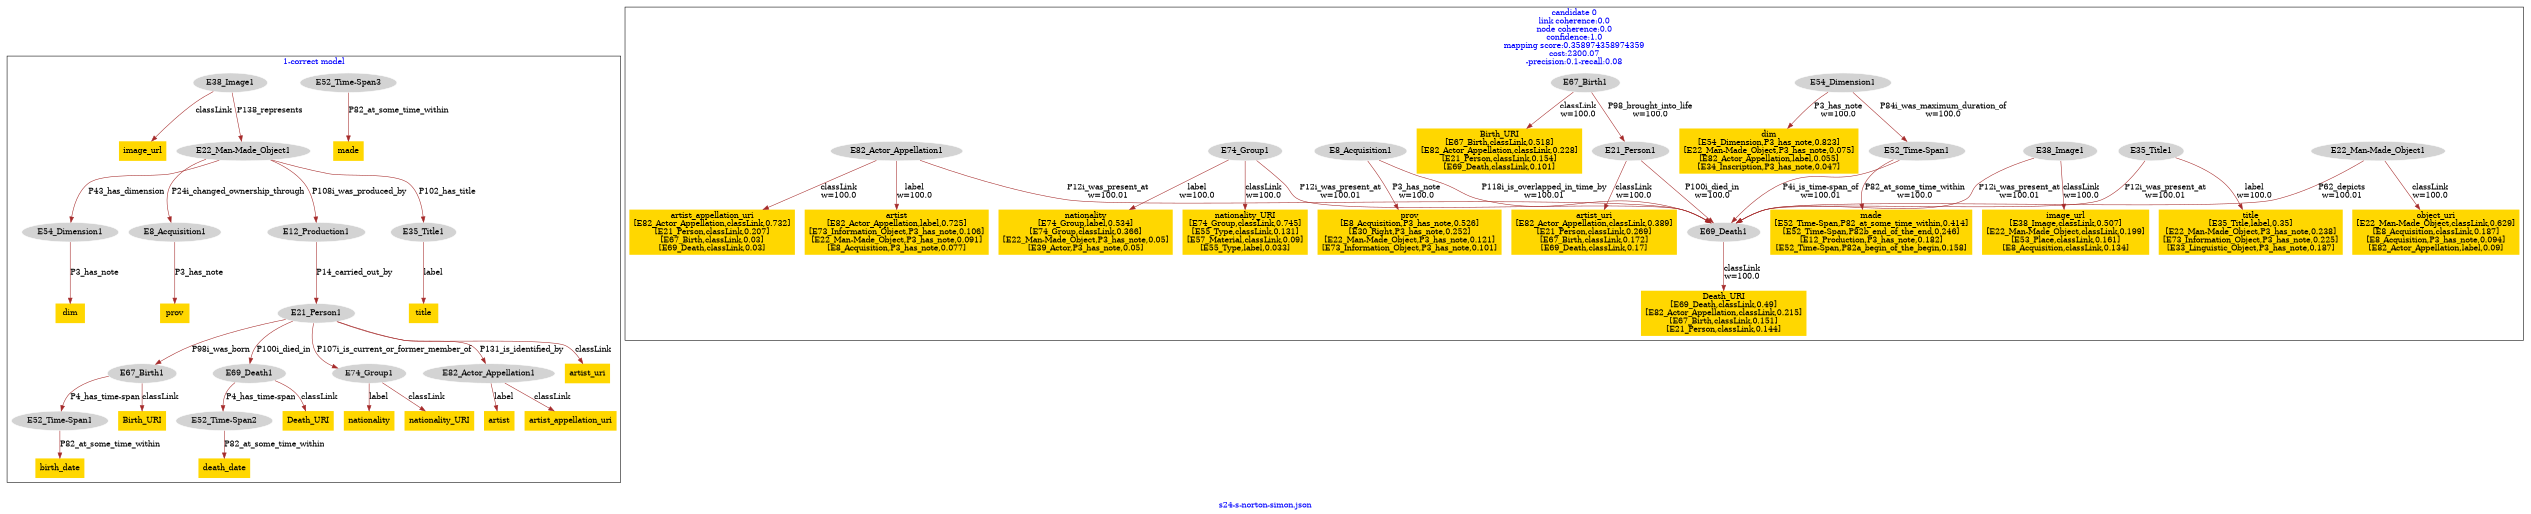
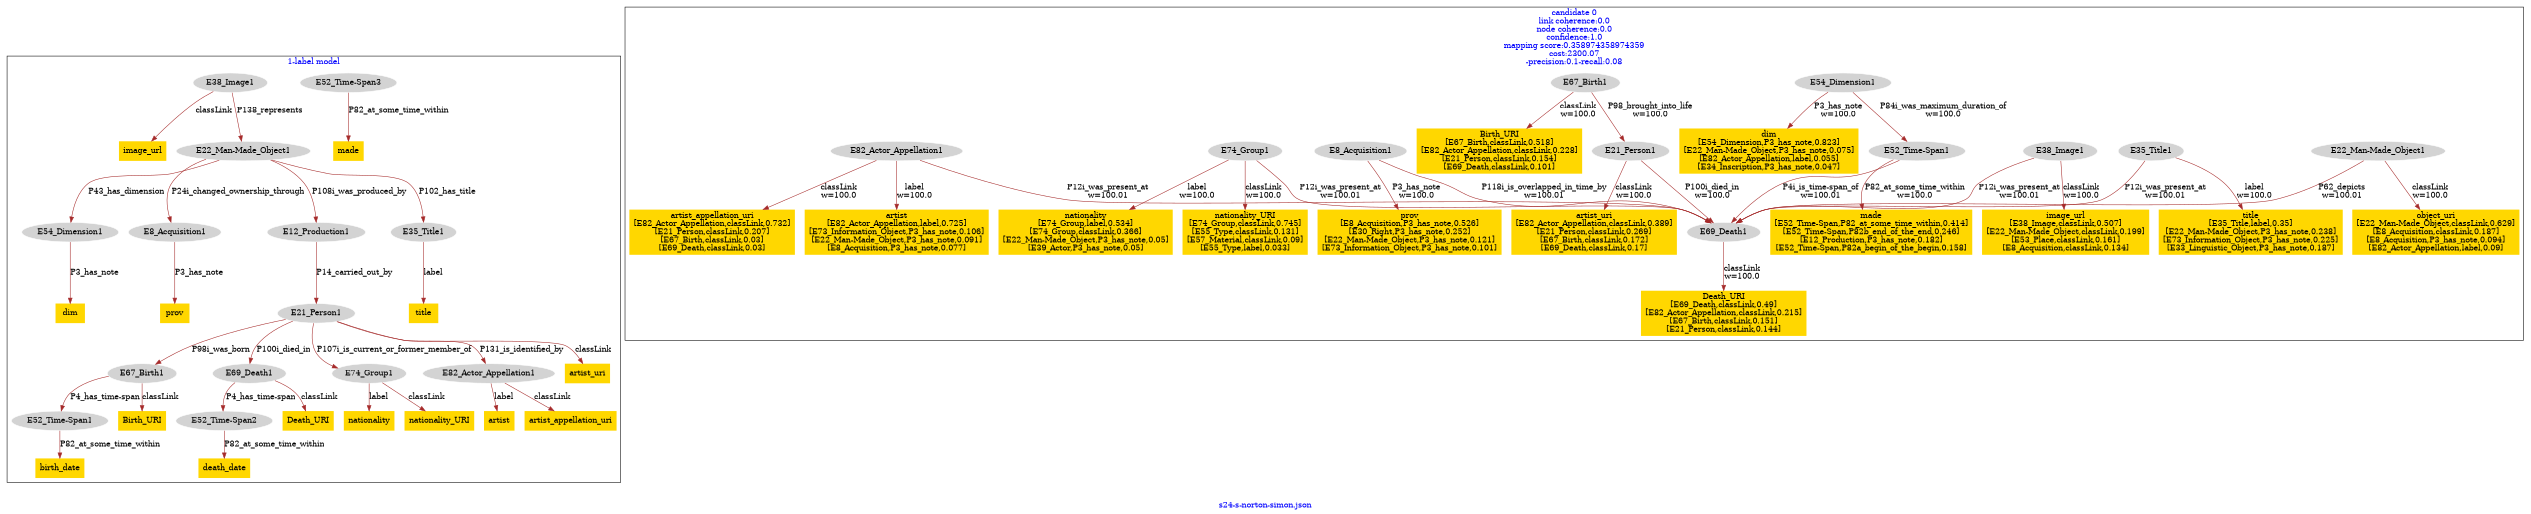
(314, 62) -> (314, 62)
